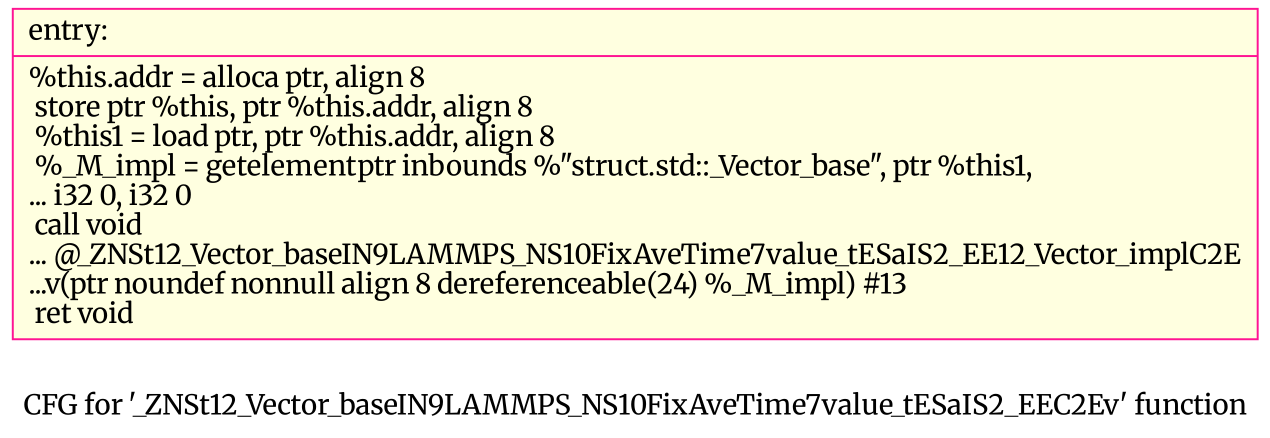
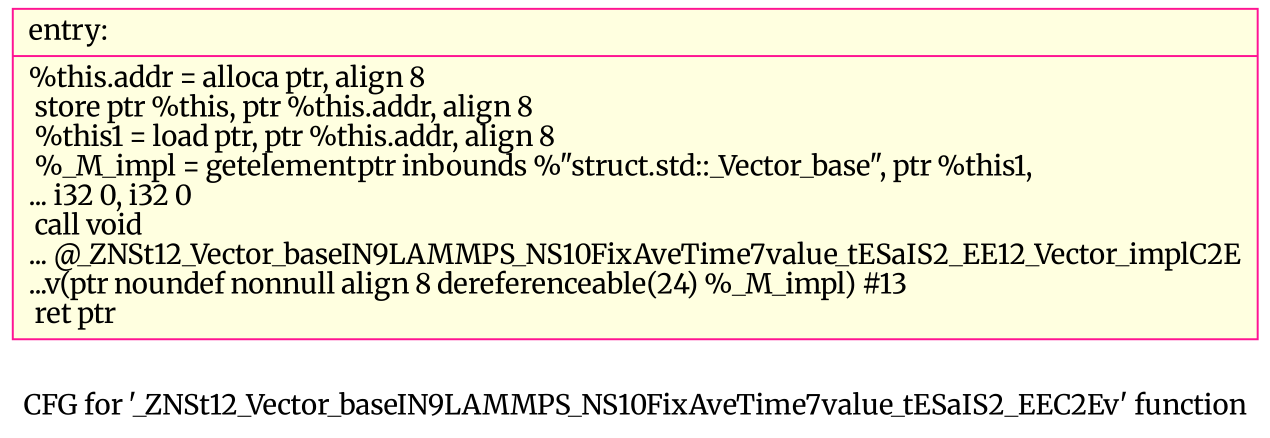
(82, 315) -> (73, 315)
